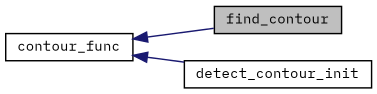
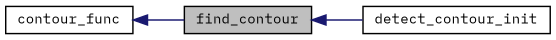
(166, 60) -> (344, 20)
